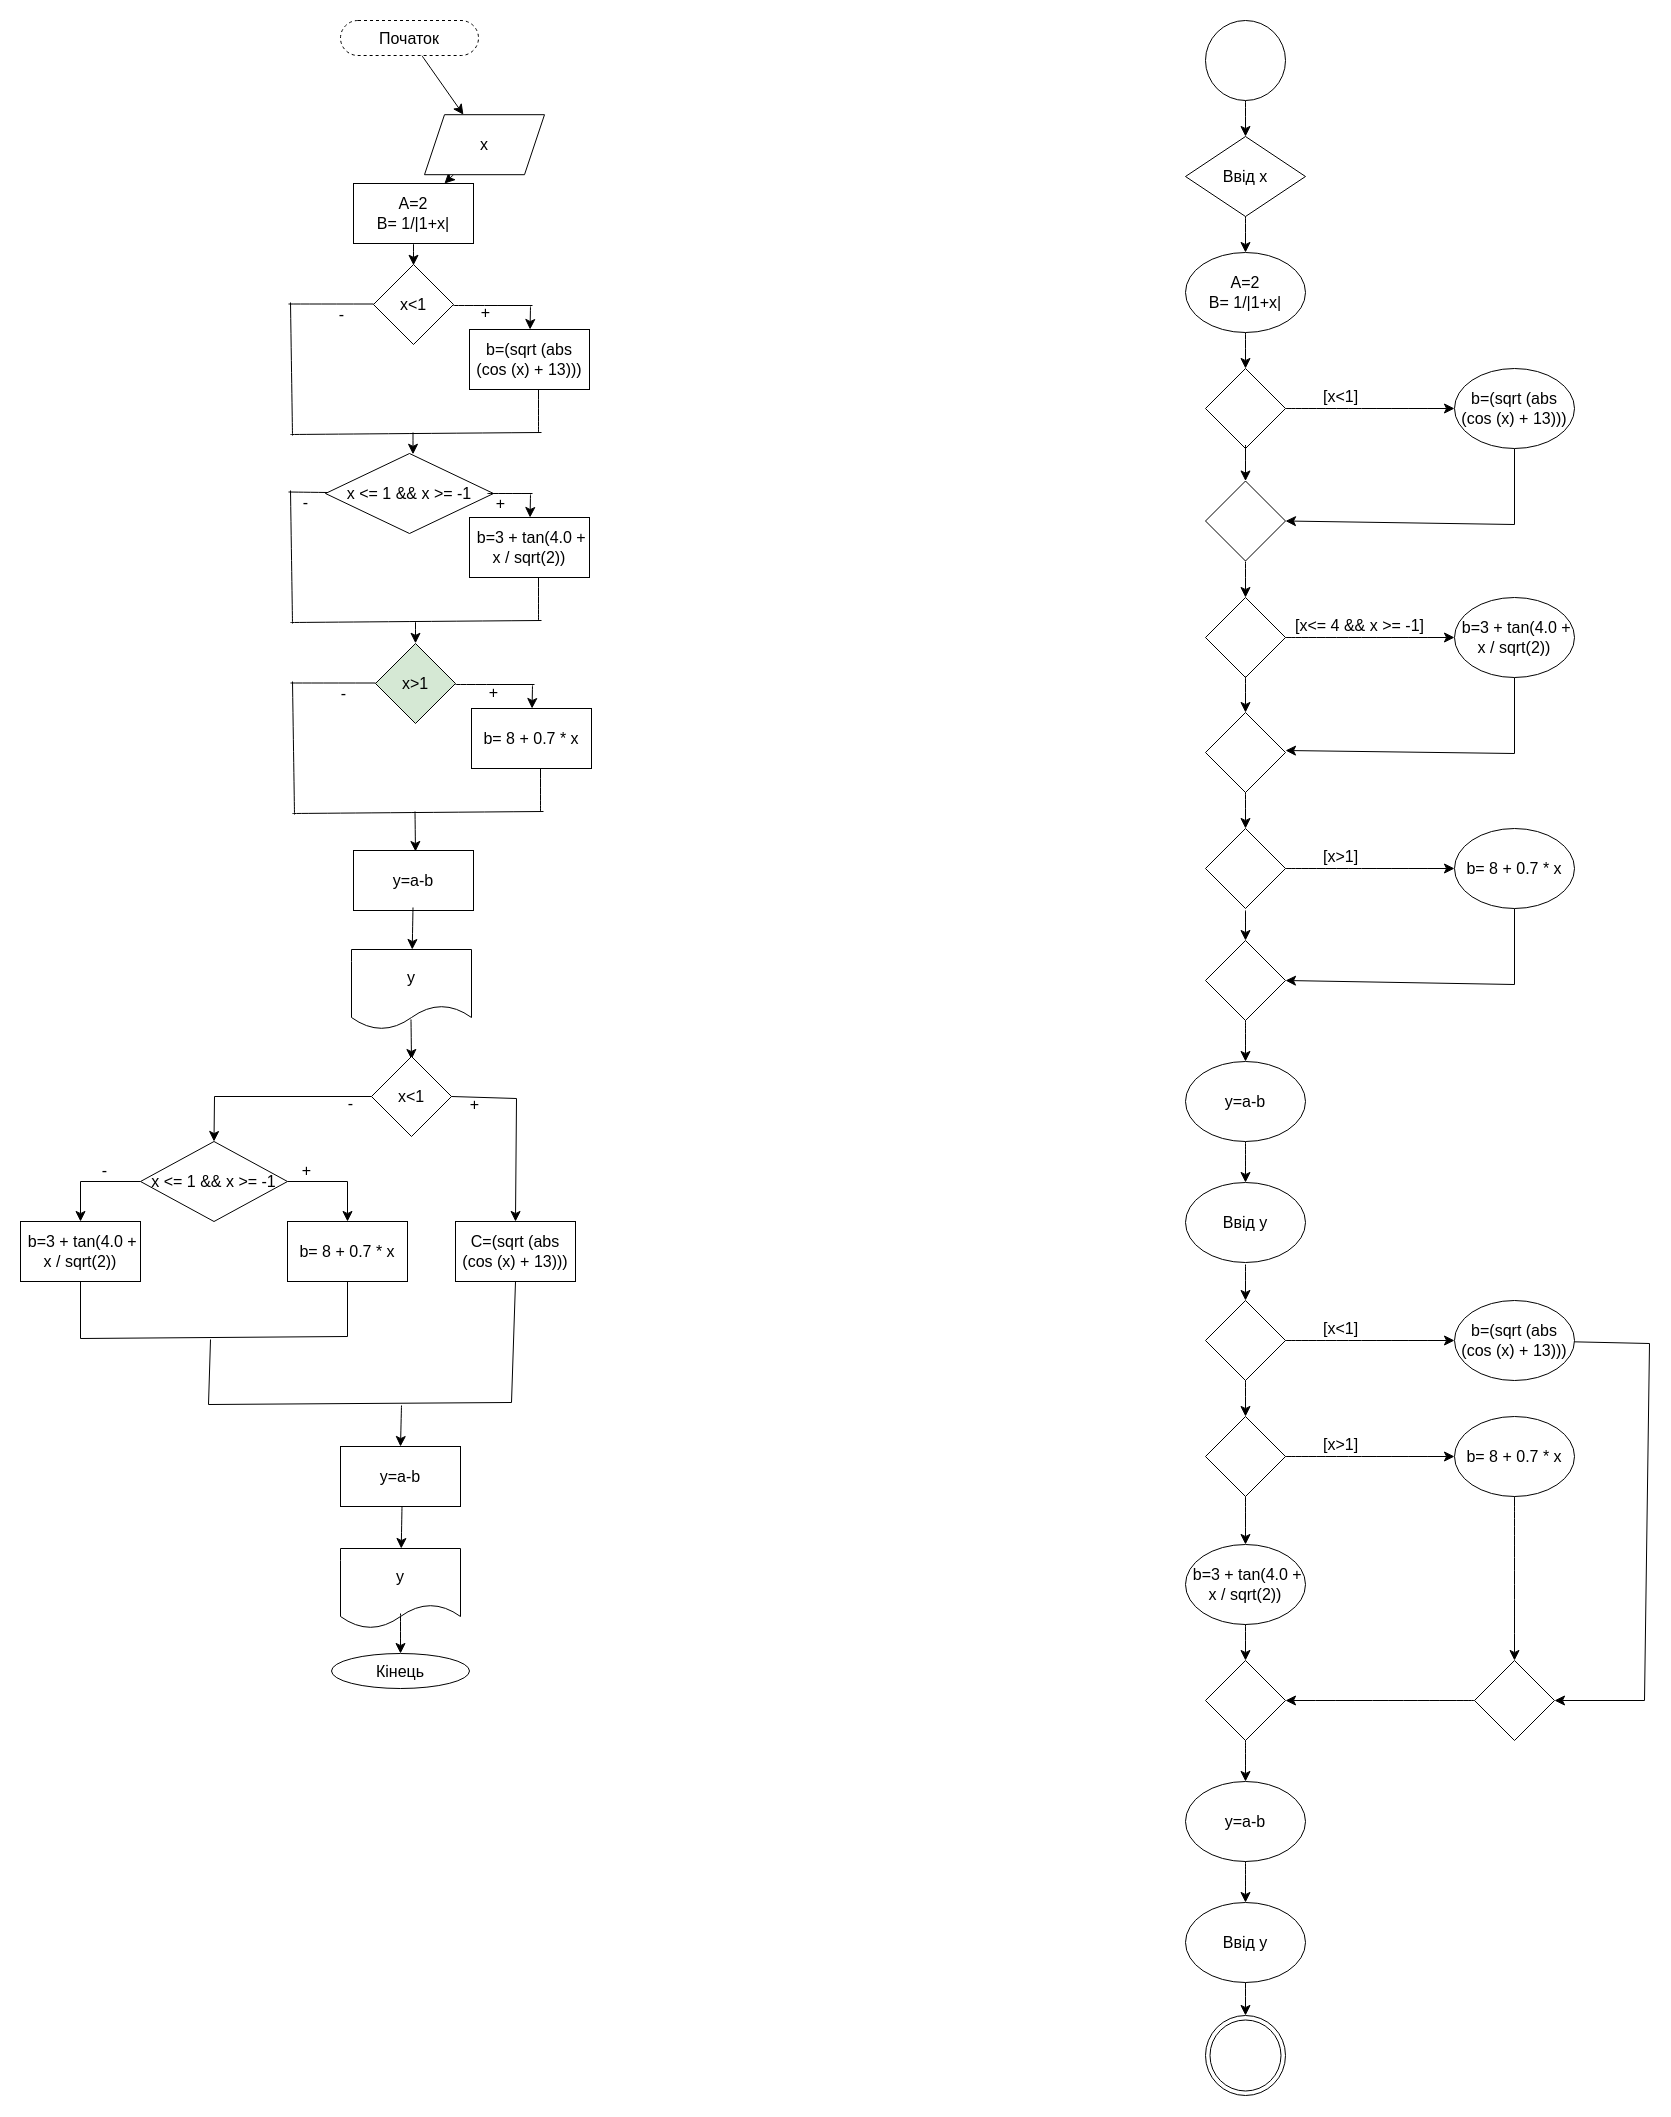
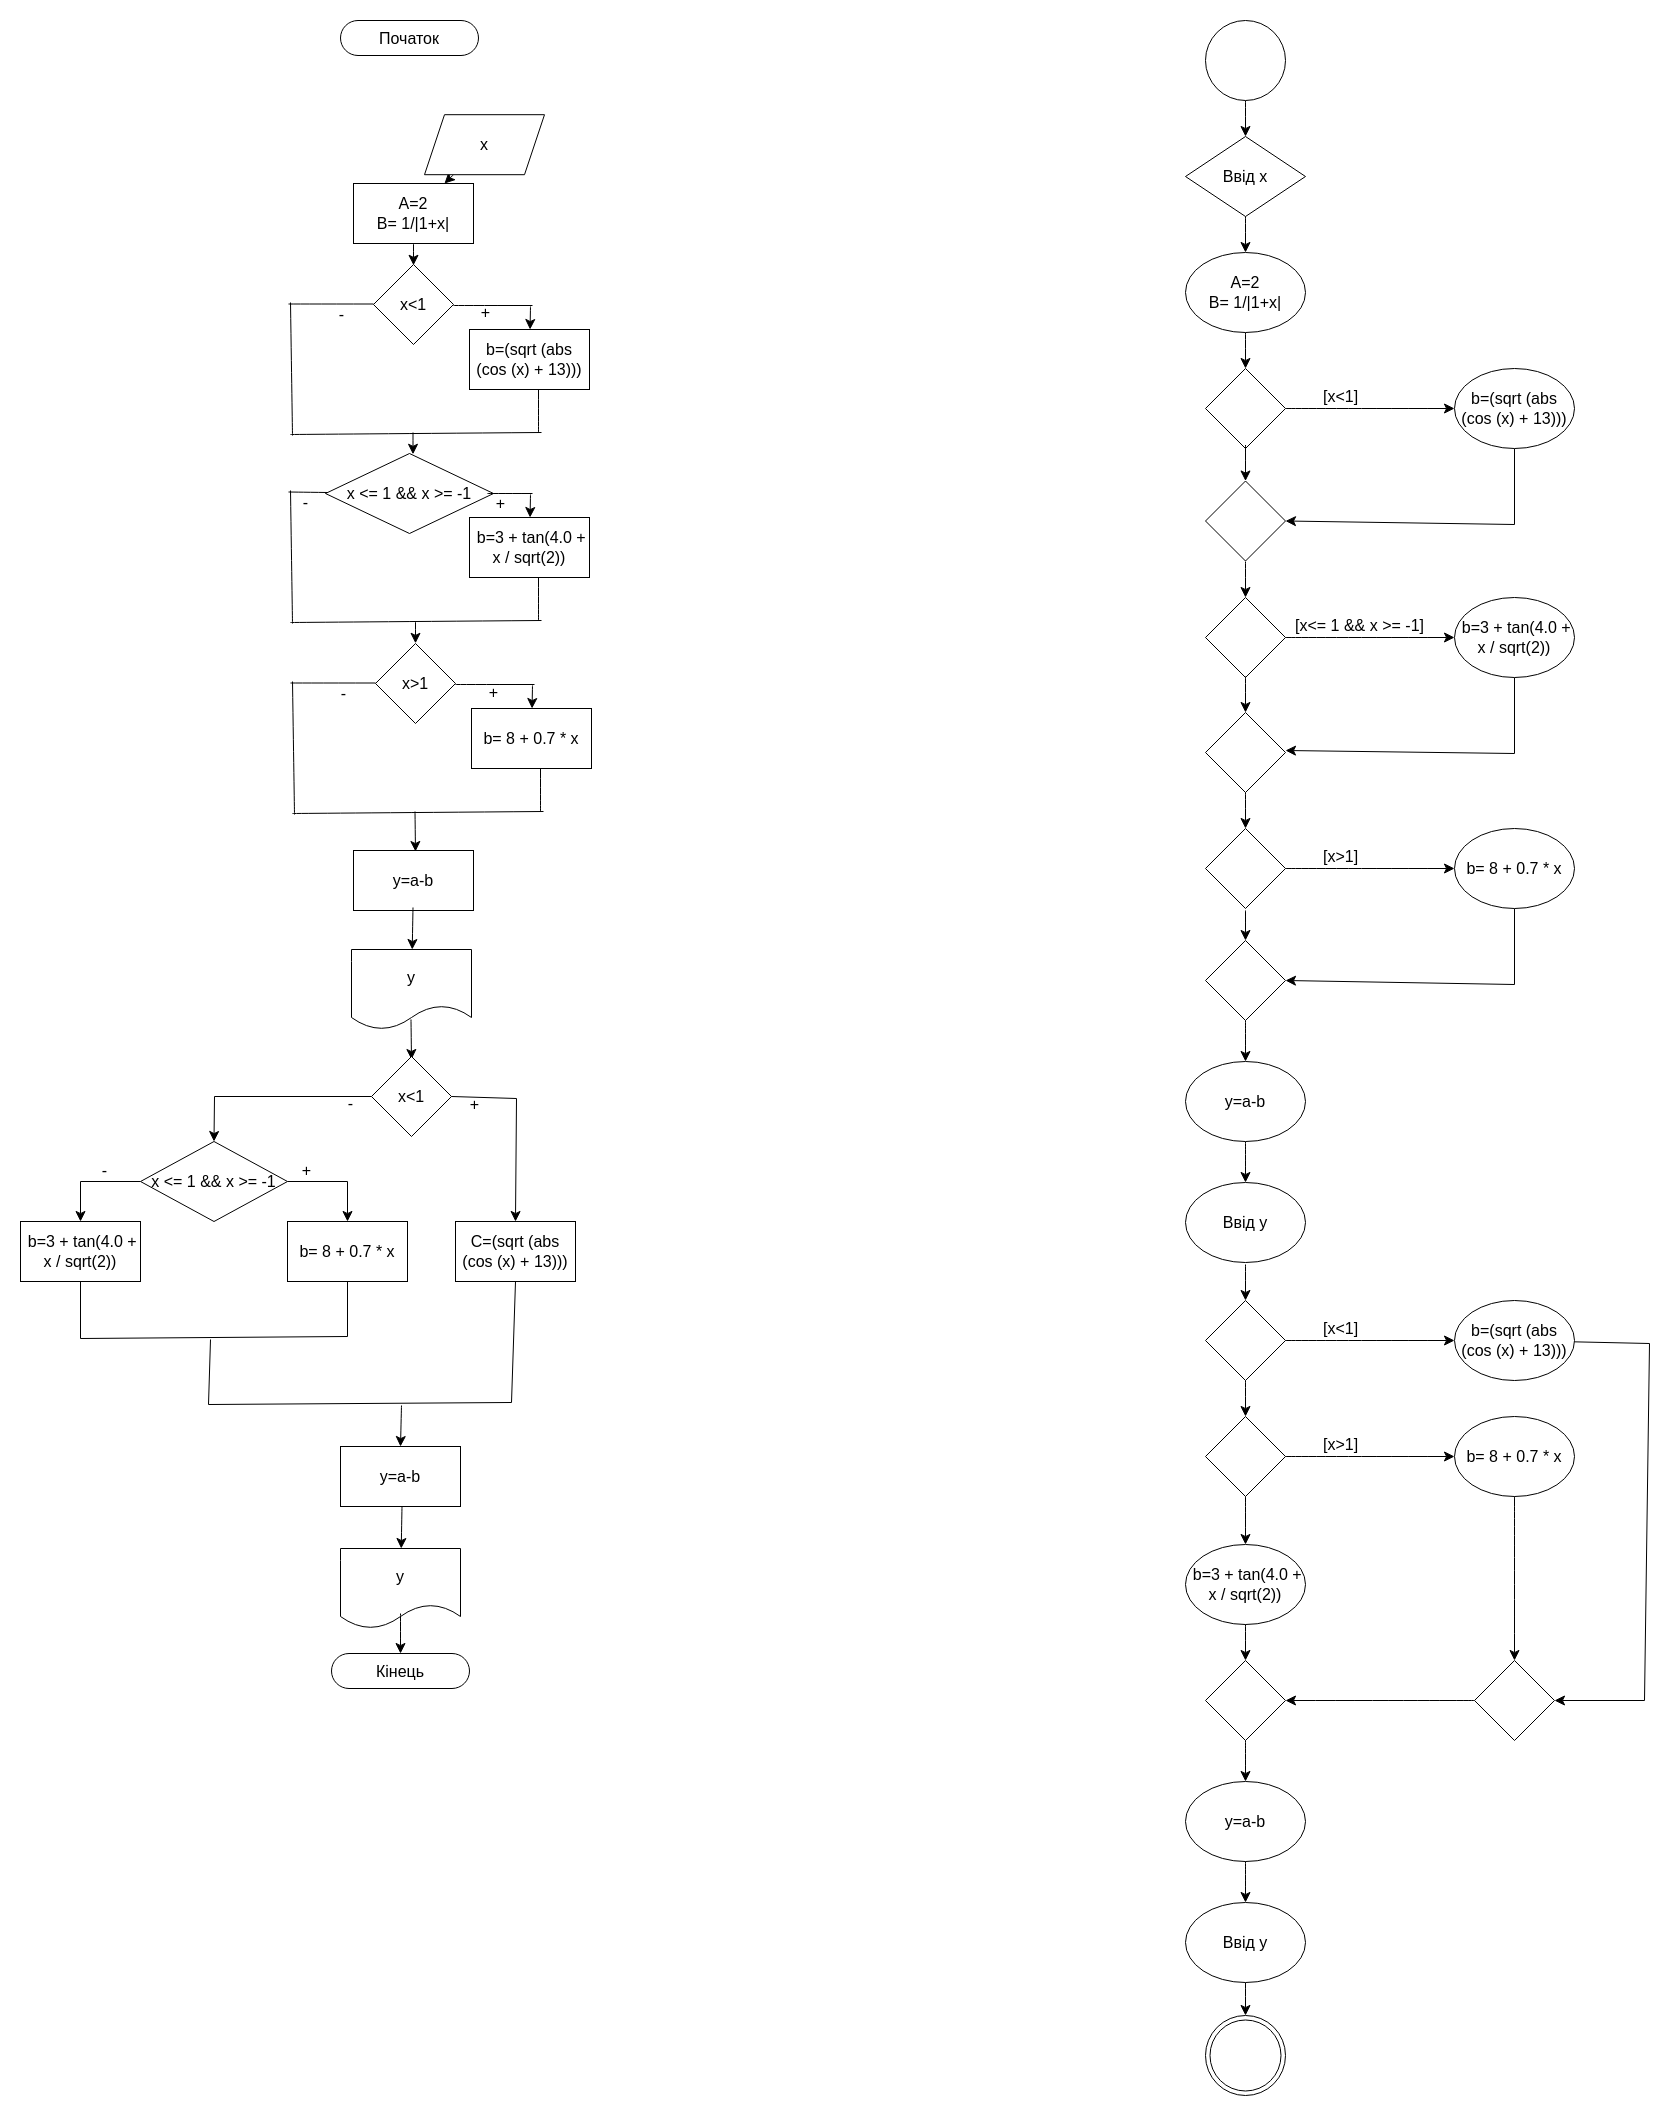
(410, 38) -> (410, 38)
(441, 82) -> none
(1360, 626) -> (1360, 626)
(416, 684) -> (416, 684)
(401, 1671) -> (401, 1671)
